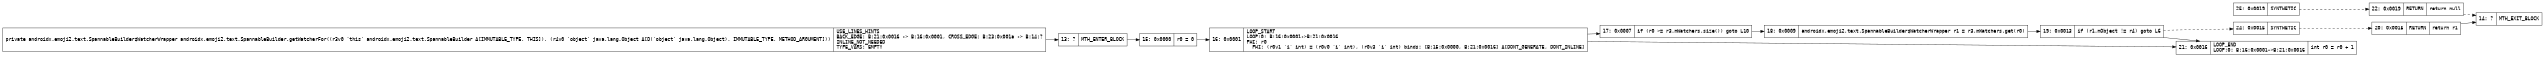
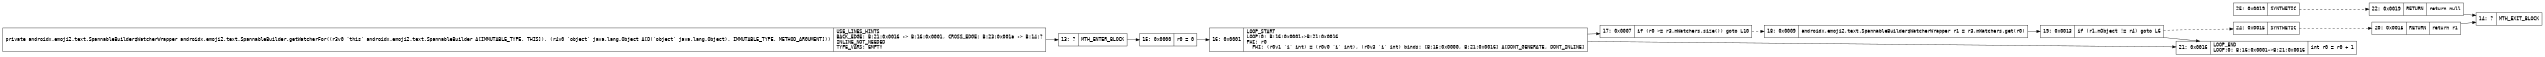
(2468, 15) -> (2468, 15)
(1756, 31) -> (1756, 31)
